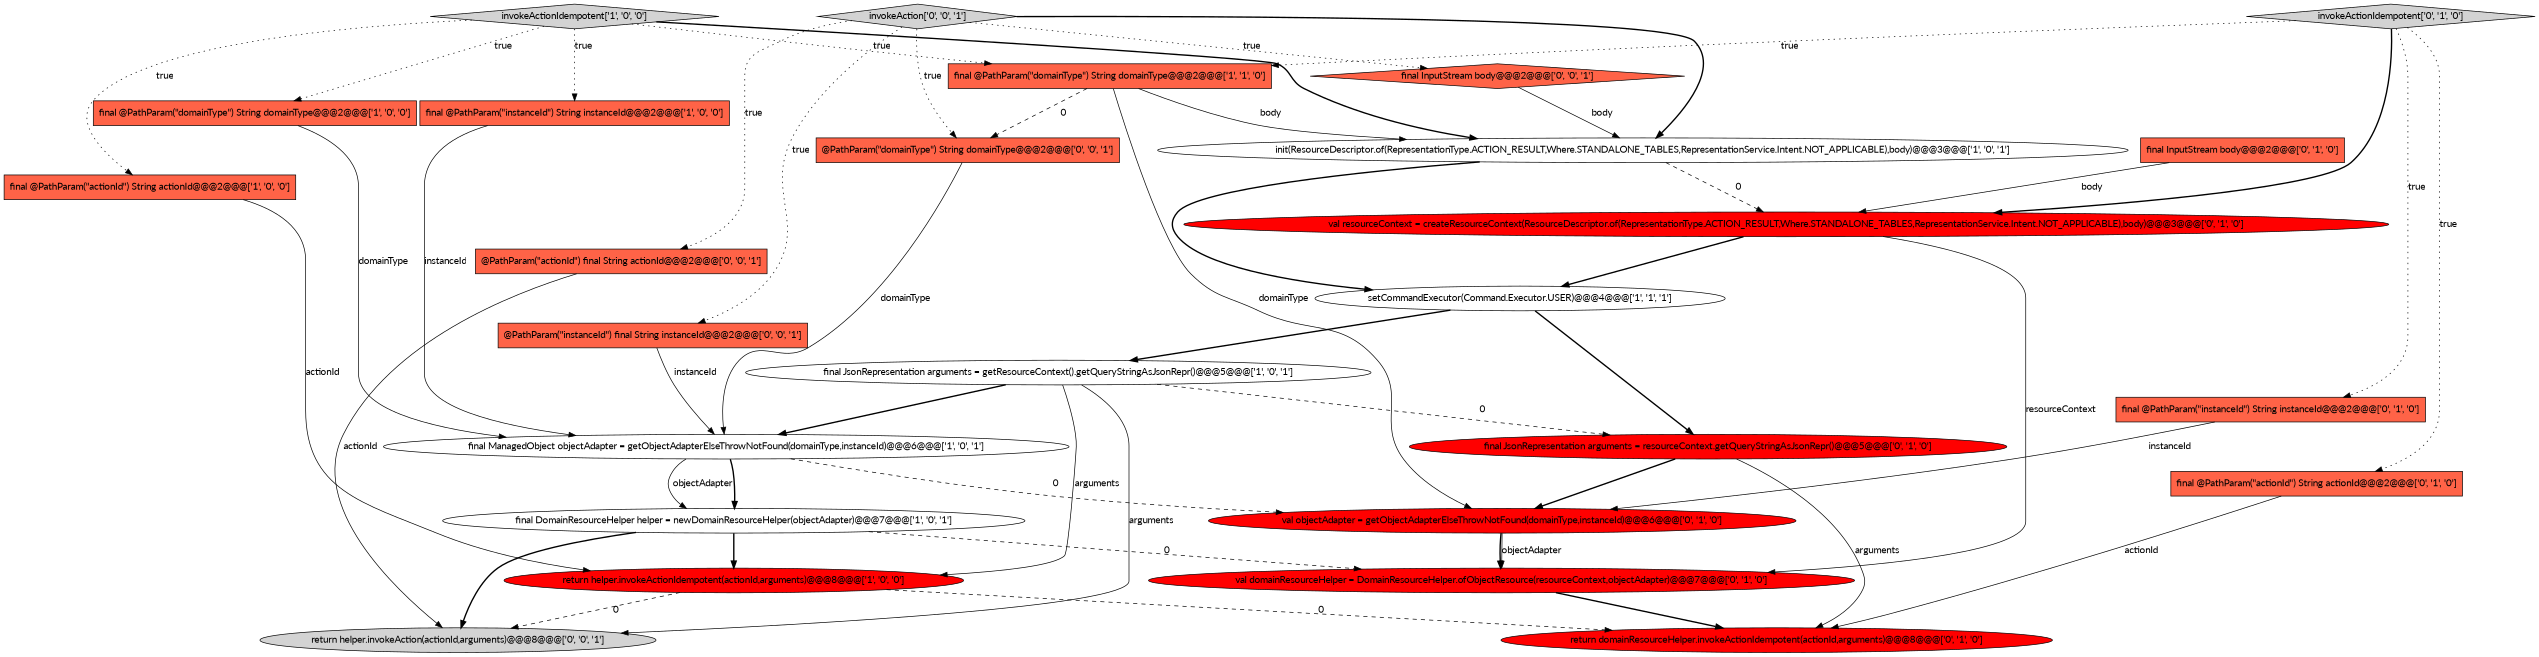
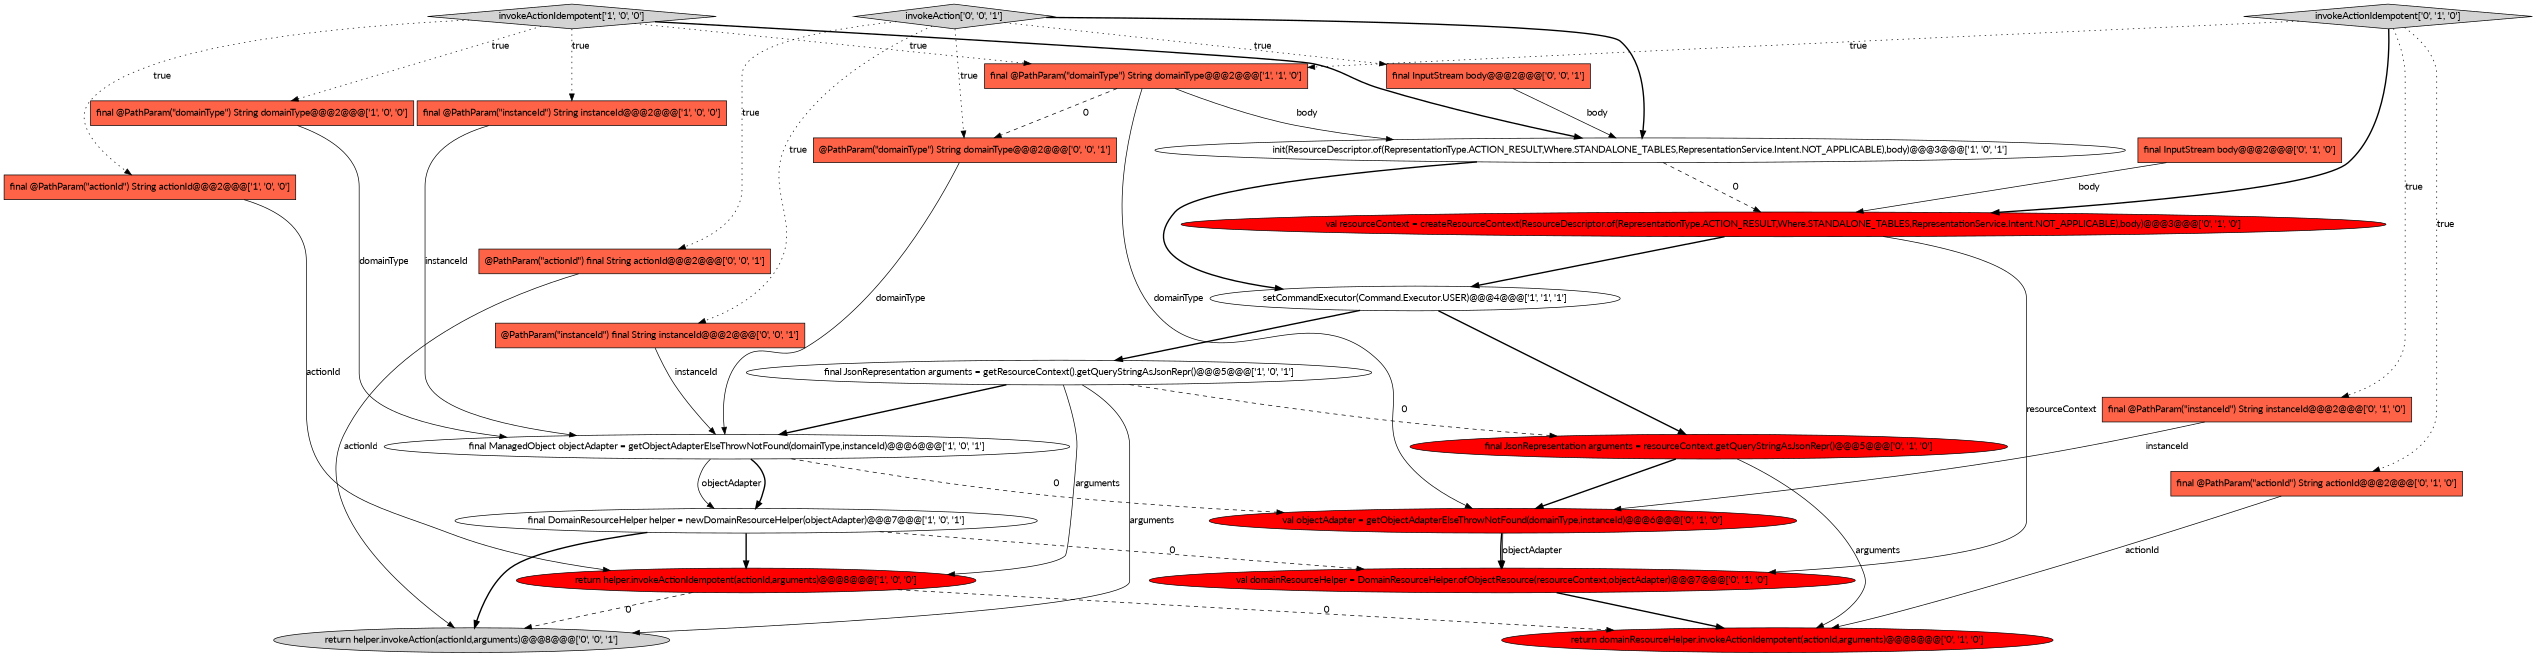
(1497, 76) -> (1489, 76)
